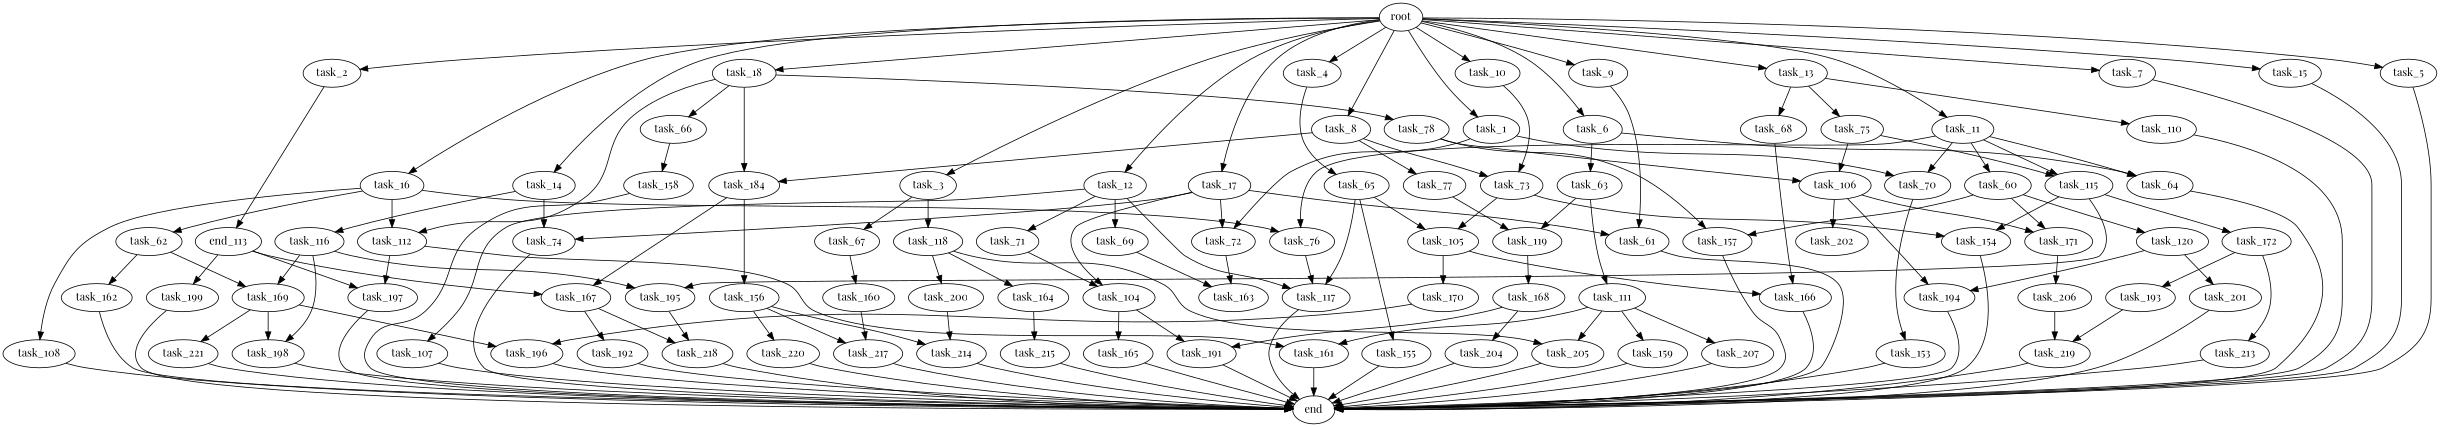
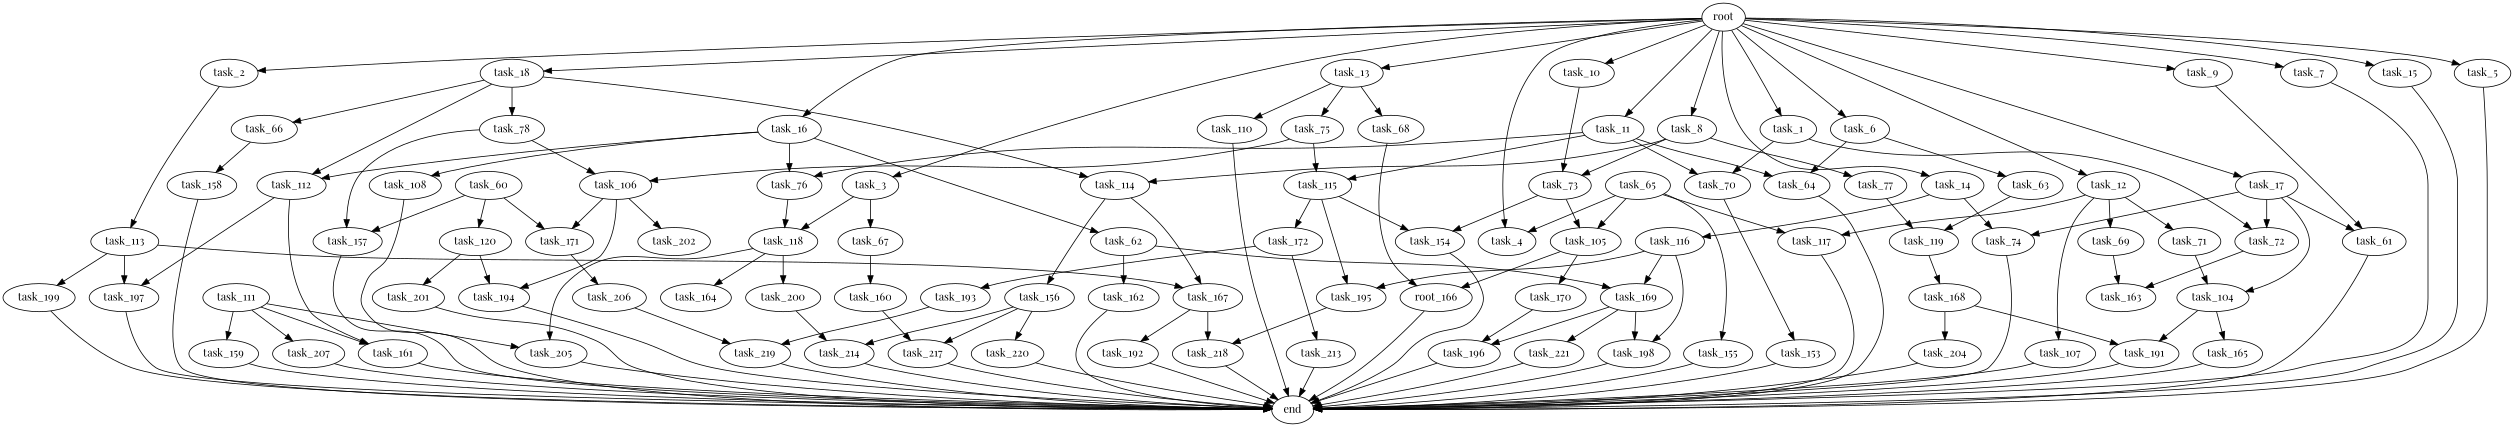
(1300, 129) -> (1578, 211)
(1978, 154) -> none
(744, 185) -> (1115, 185)
(1595, 238) -> none
(228, 242) -> (125, 242)
(1308, 266) -> (787, 210)
(1795, 298) -> (1436, 298)
(1035, 354) -> none
